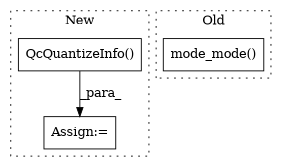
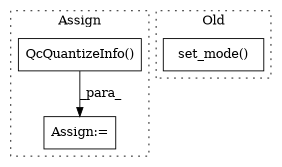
(80, 21) -> (80, 21)
(214, 55) -> (214, 55)
